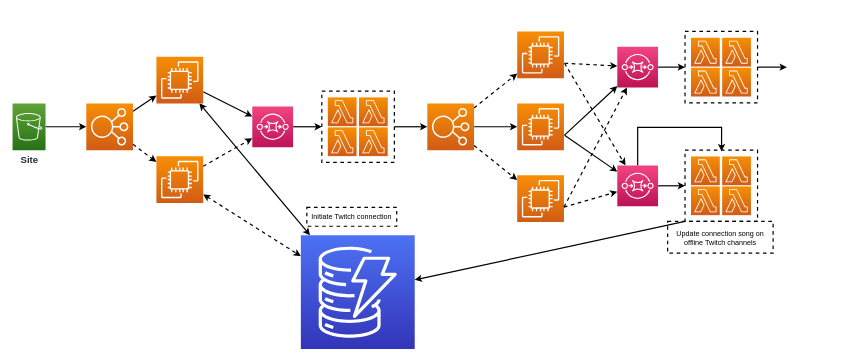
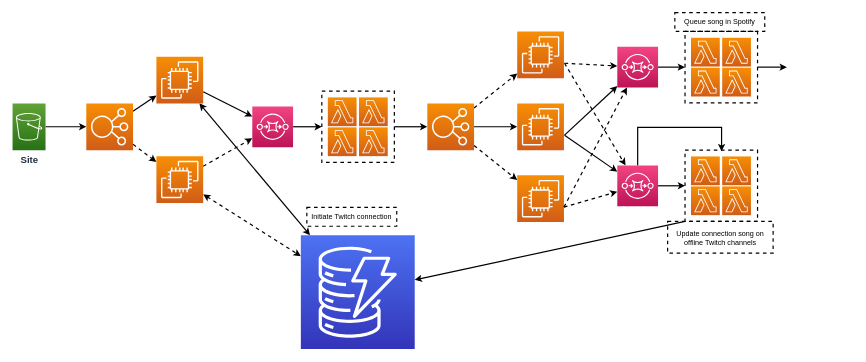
none -> (720, 22)
